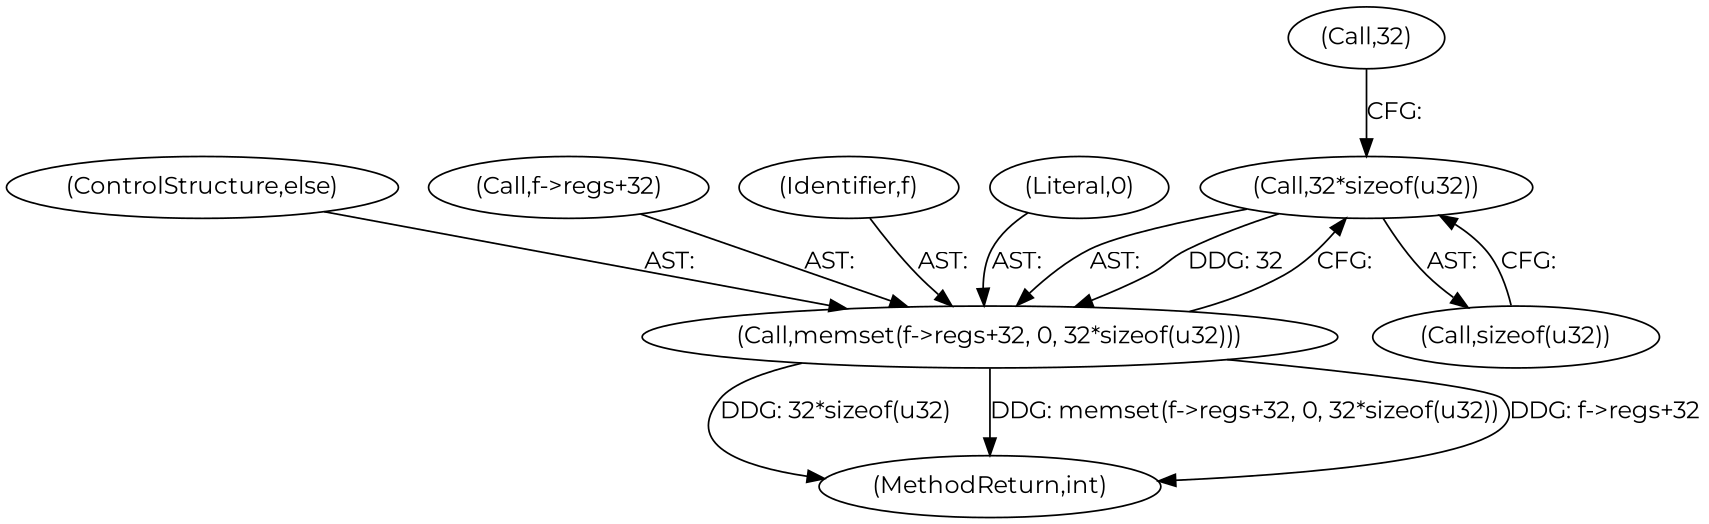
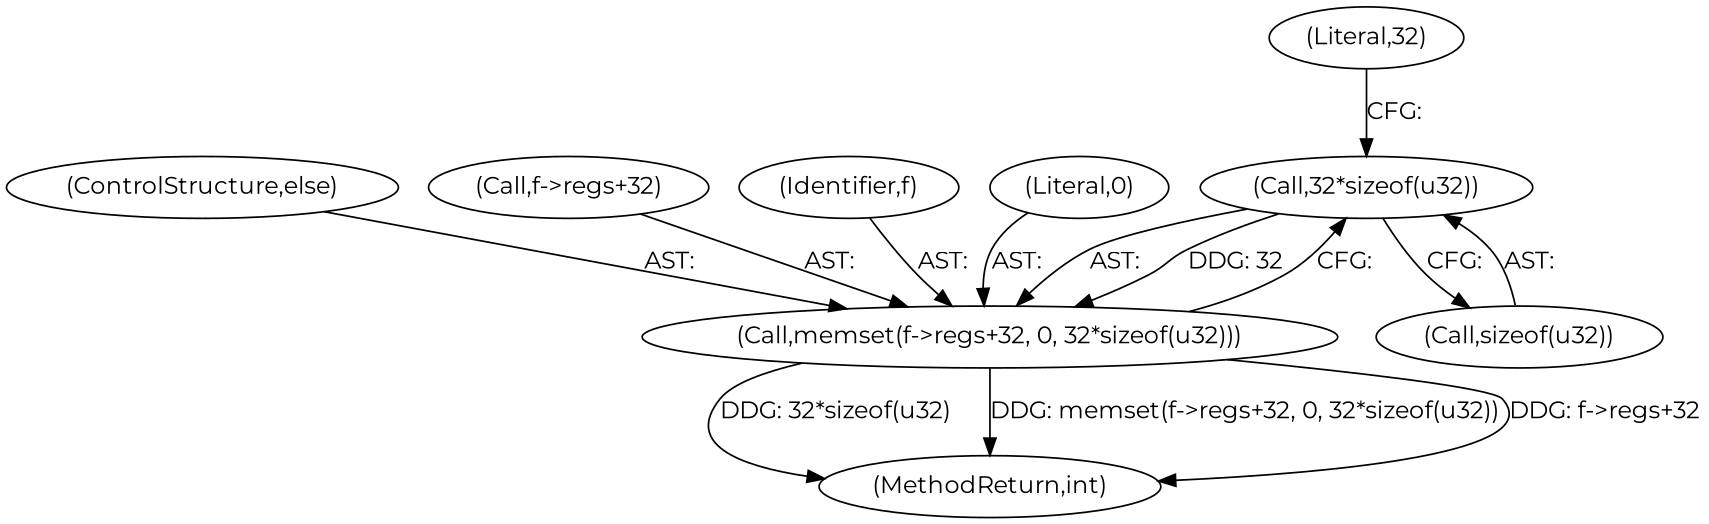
(1367, 38) -> (1367, 38)
(1456, 262) -> (1459, 262)
(1532, 262) -> (1533, 262)
